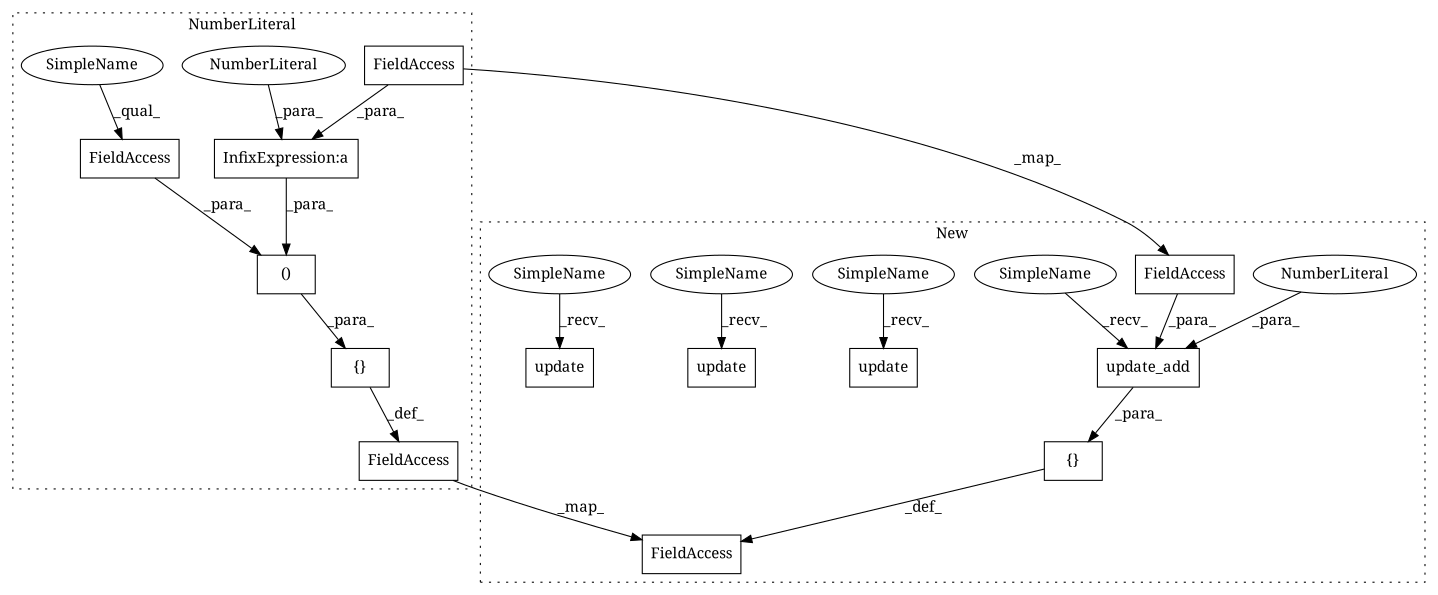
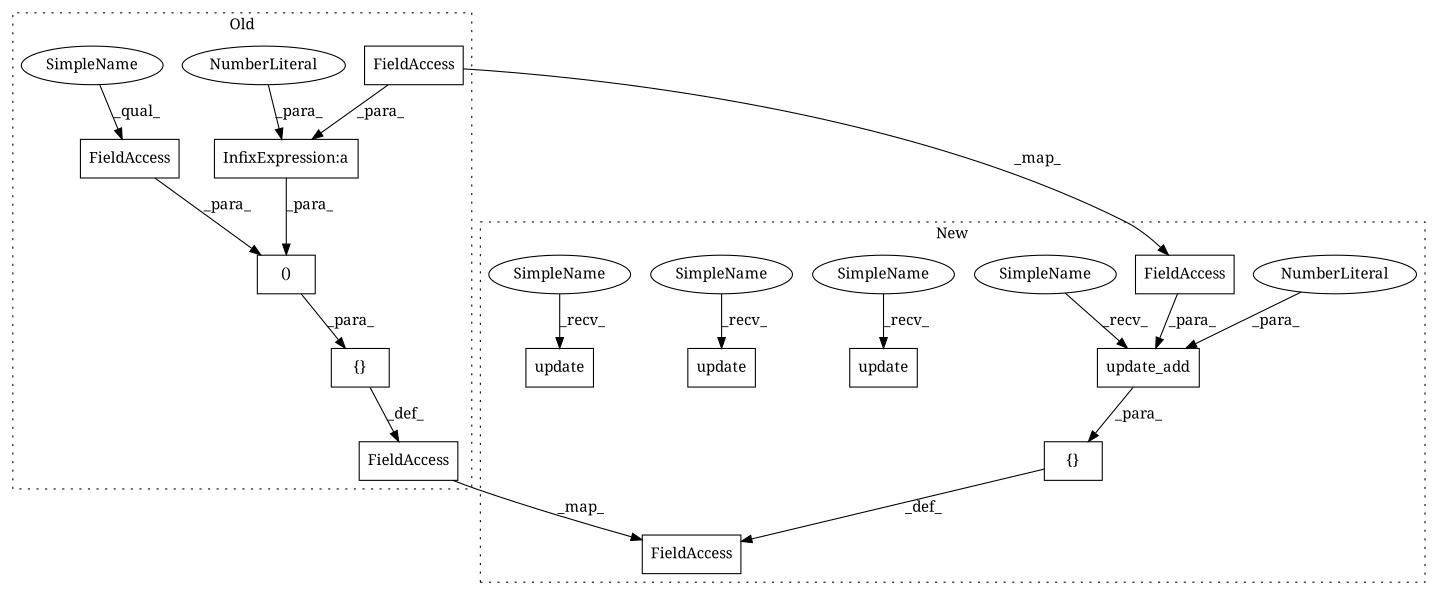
(242, 25) -> (242, 25)
